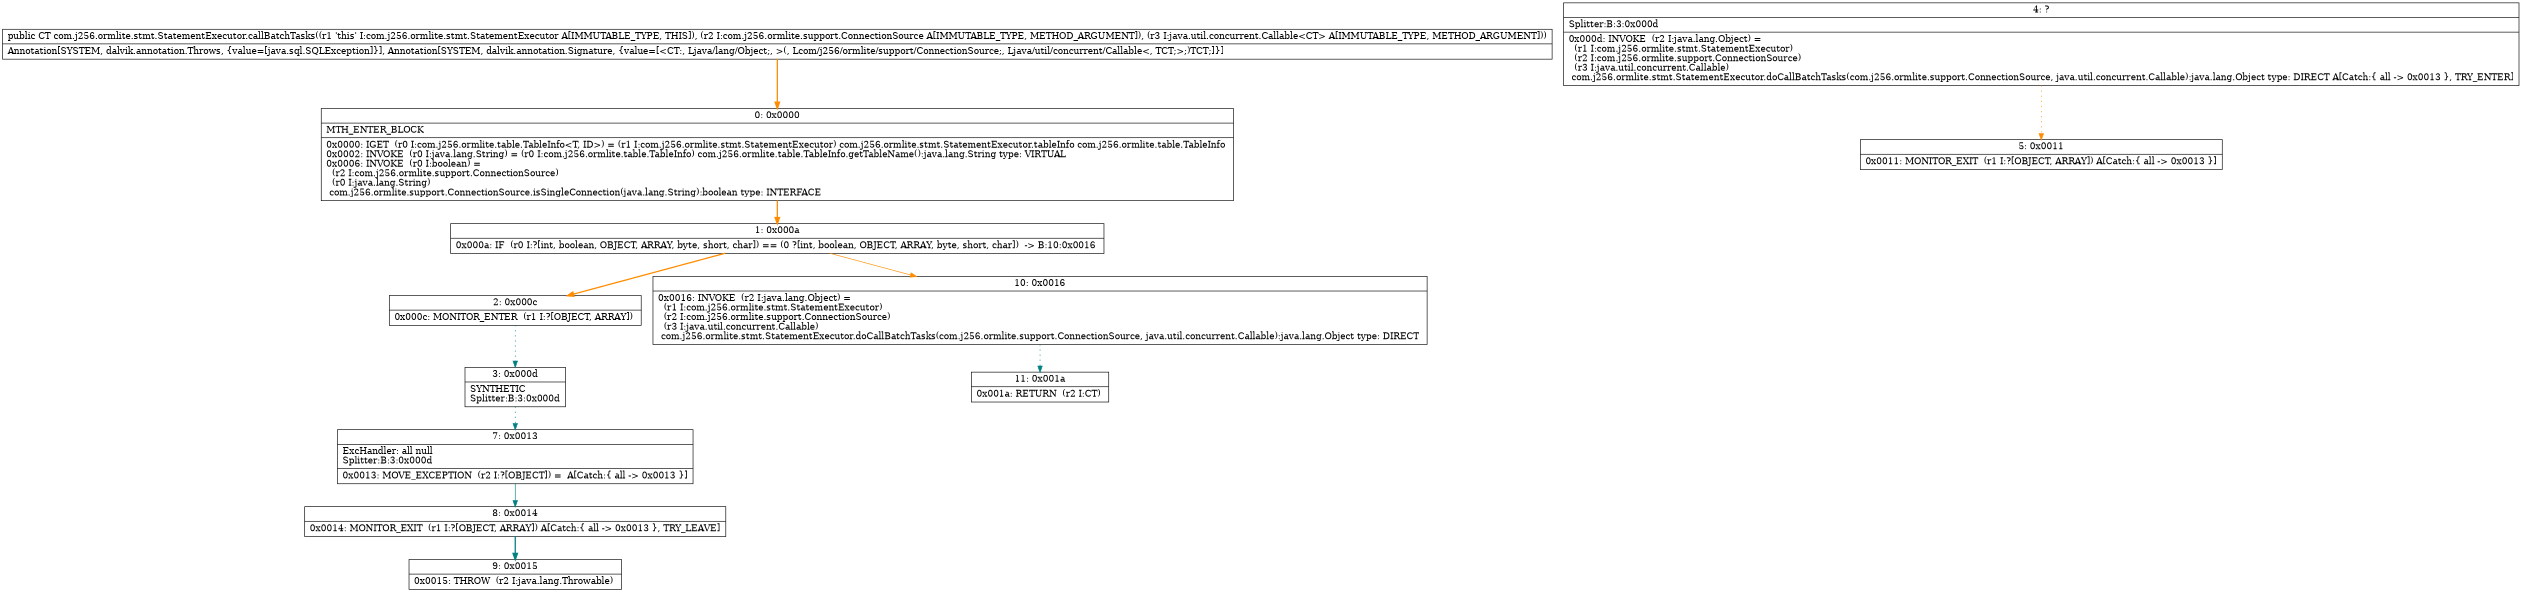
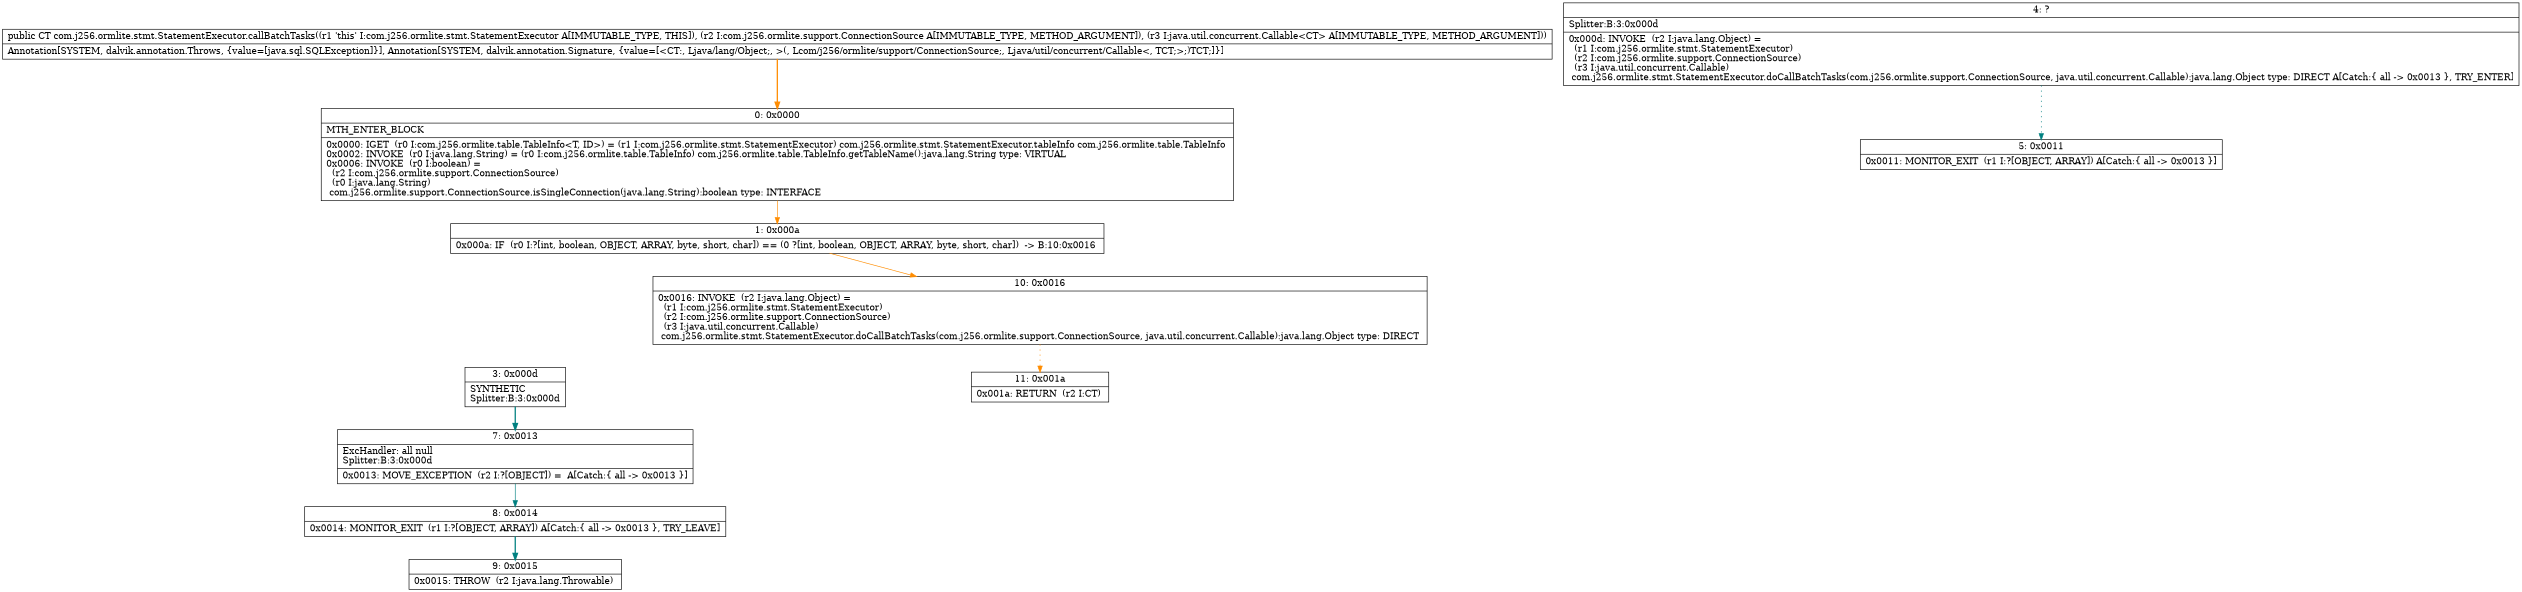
(2041, 109) -> (2041, 109)
(777, 209) -> (777, 209)
(515, 310) -> none
(1040, 355) -> (1040, 355)
(515, 415) -> (515, 415)
